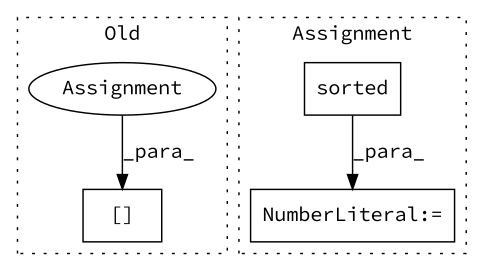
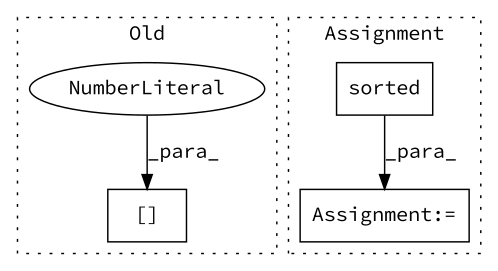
(122, 89) -> (147, 89)
(353, 216) -> (385, 216)
